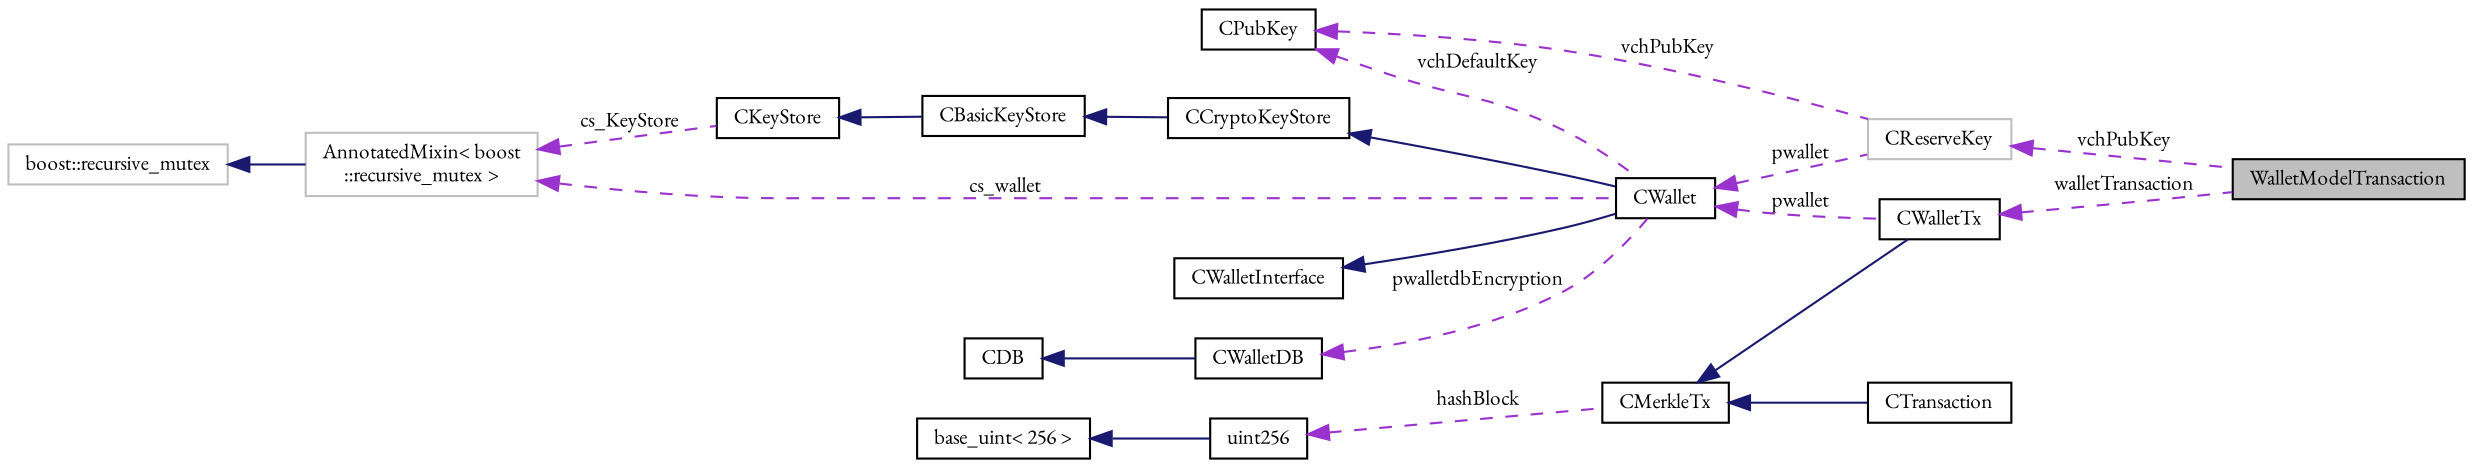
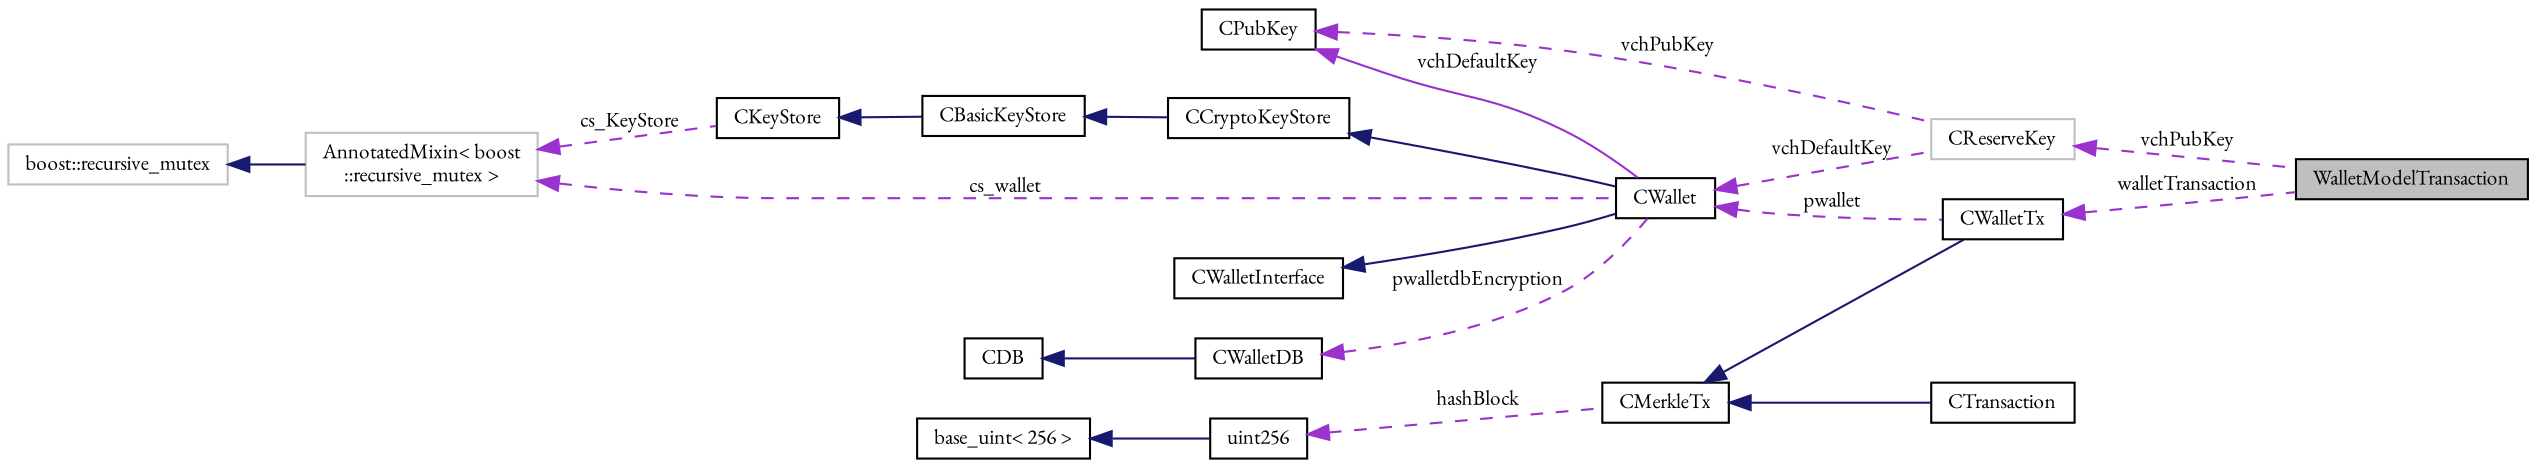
(1493, 103) -> (1493, 103)
(1798, 153) -> (1830, 149)
